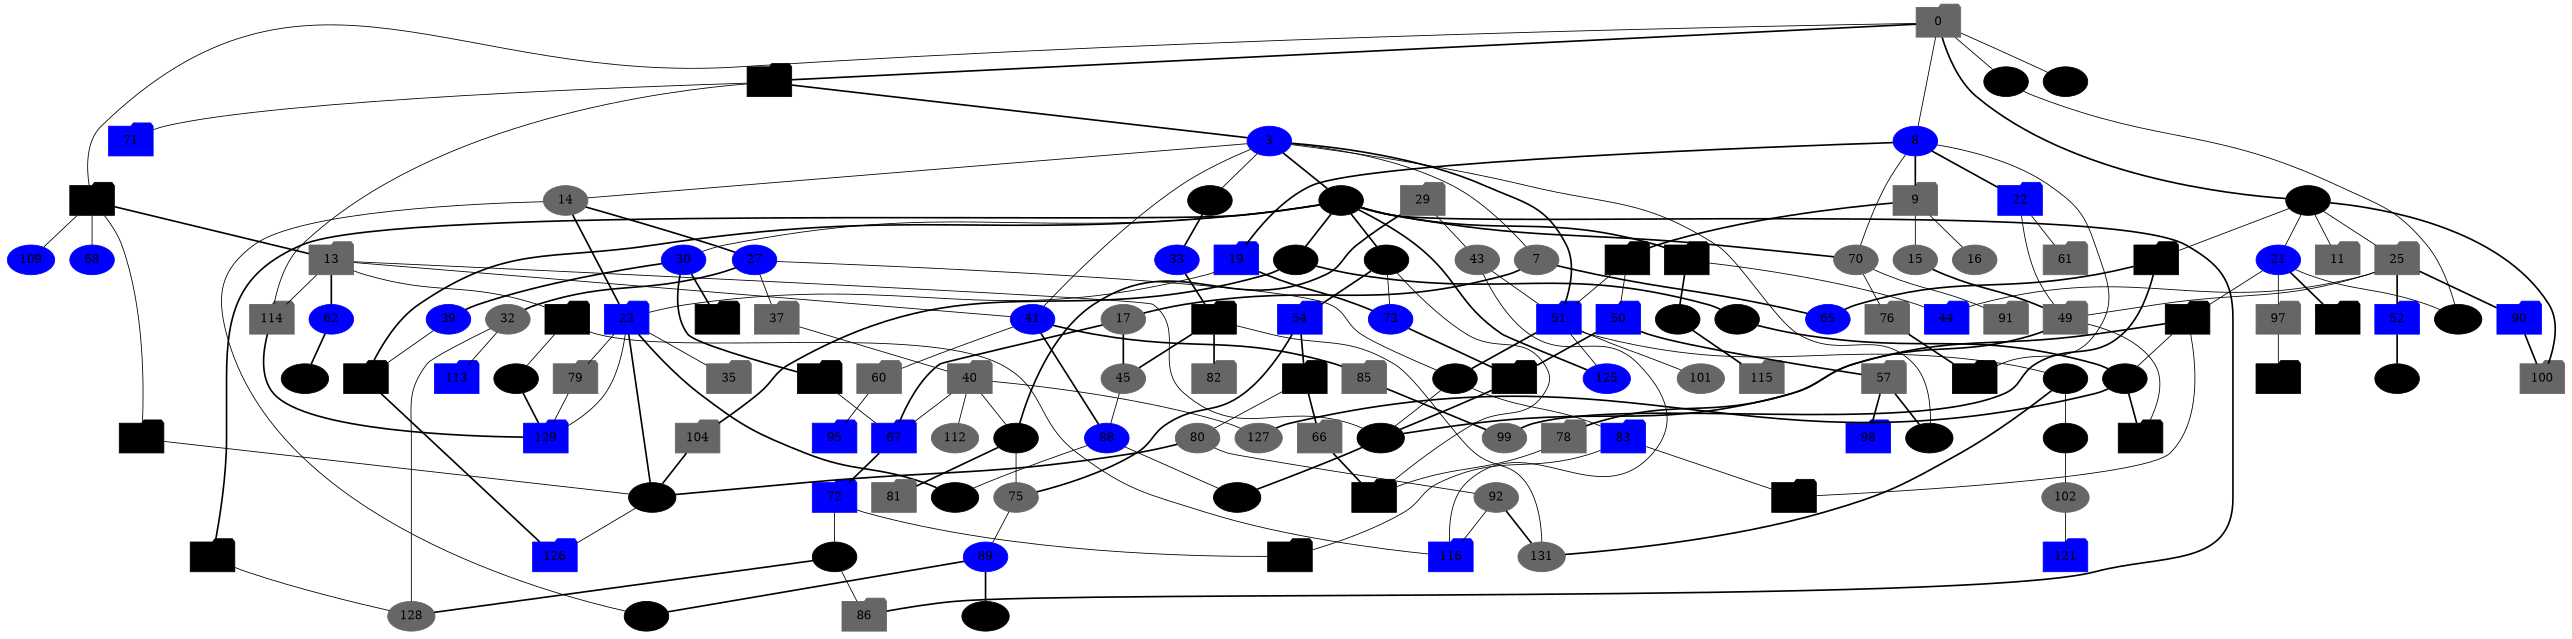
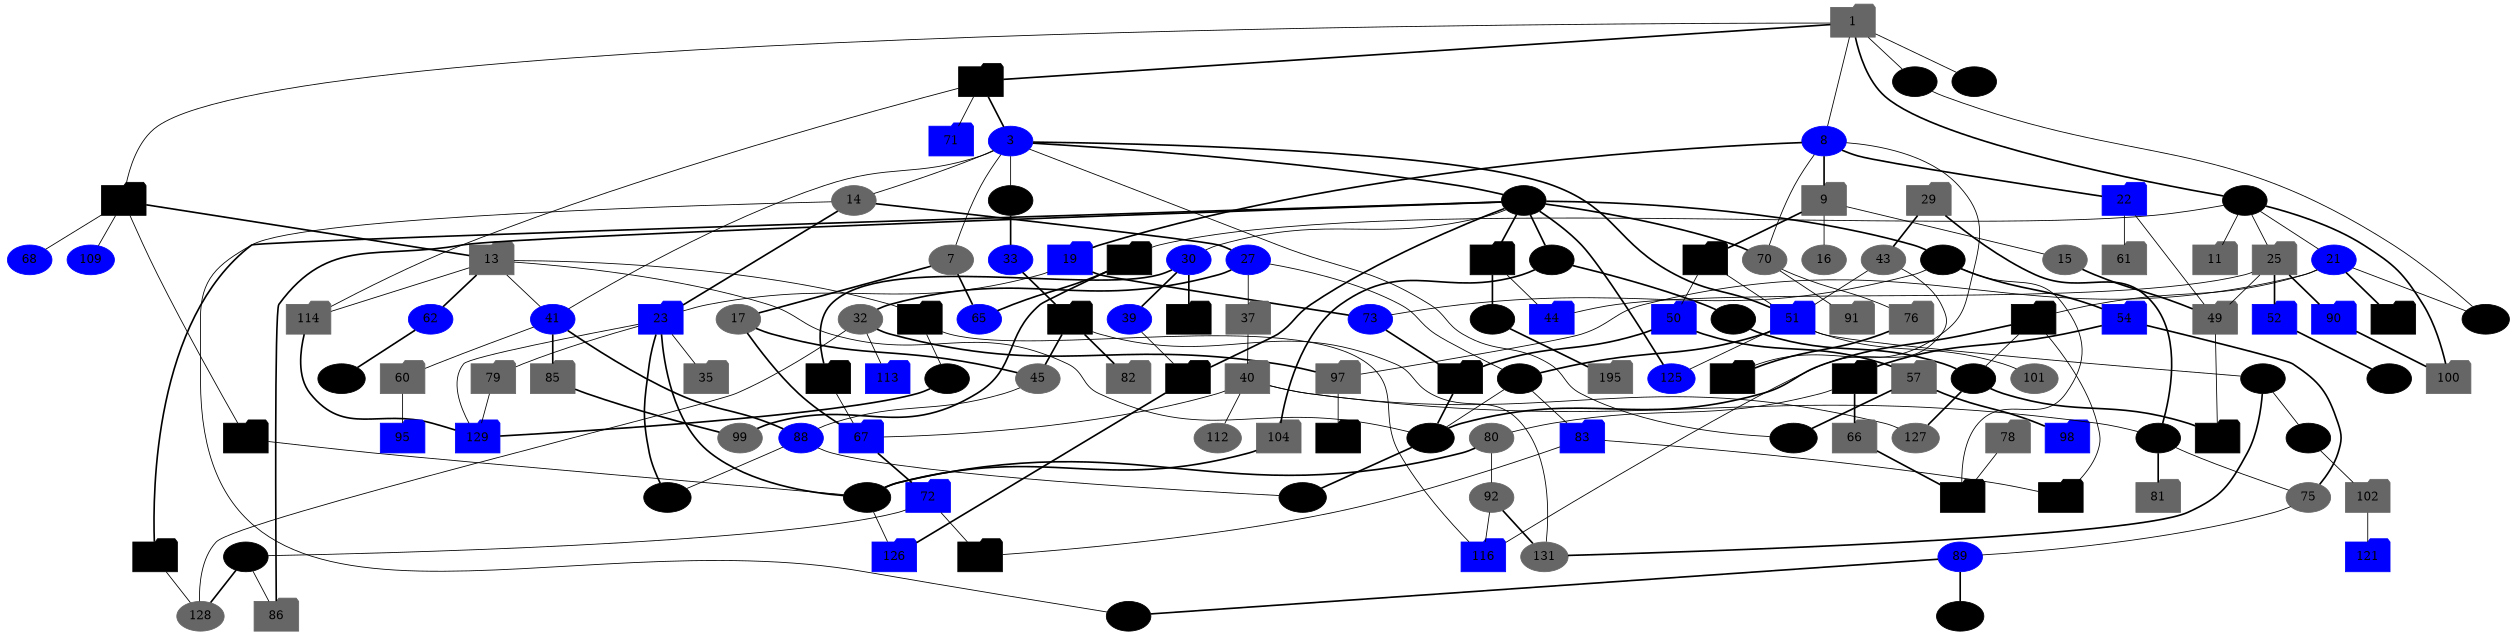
(1938, 22) -> (1853, 22)
(1451, 231) -> (1905, 231)
none -> (1096, 355)
(1762, 379) -> (1610, 379)
(1816, 383) -> none
(2065, 497) -> (2368, 497)
